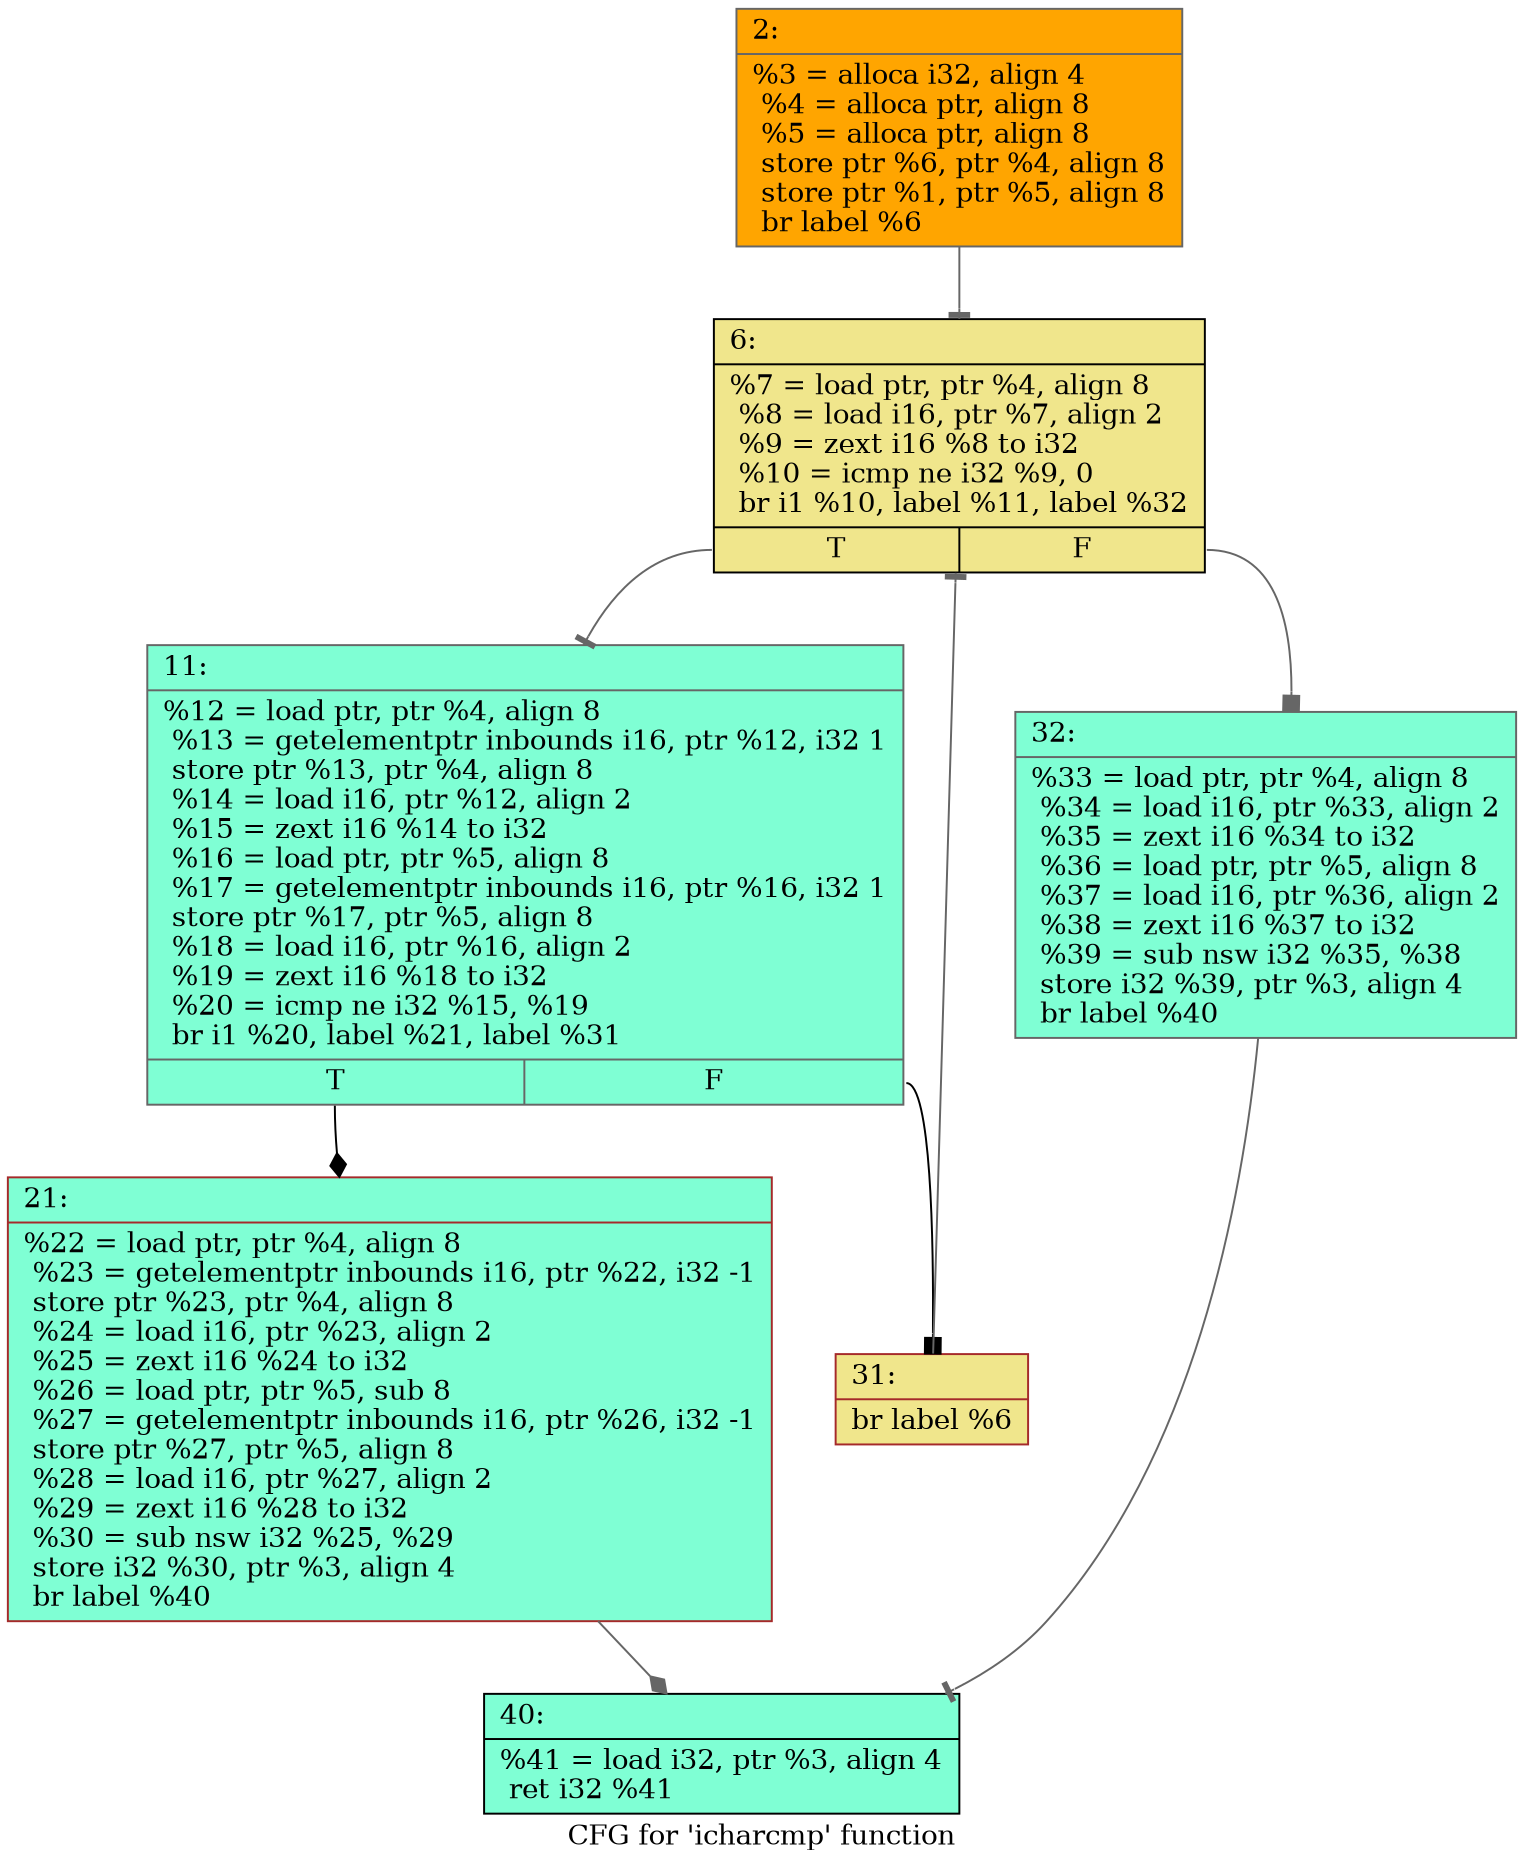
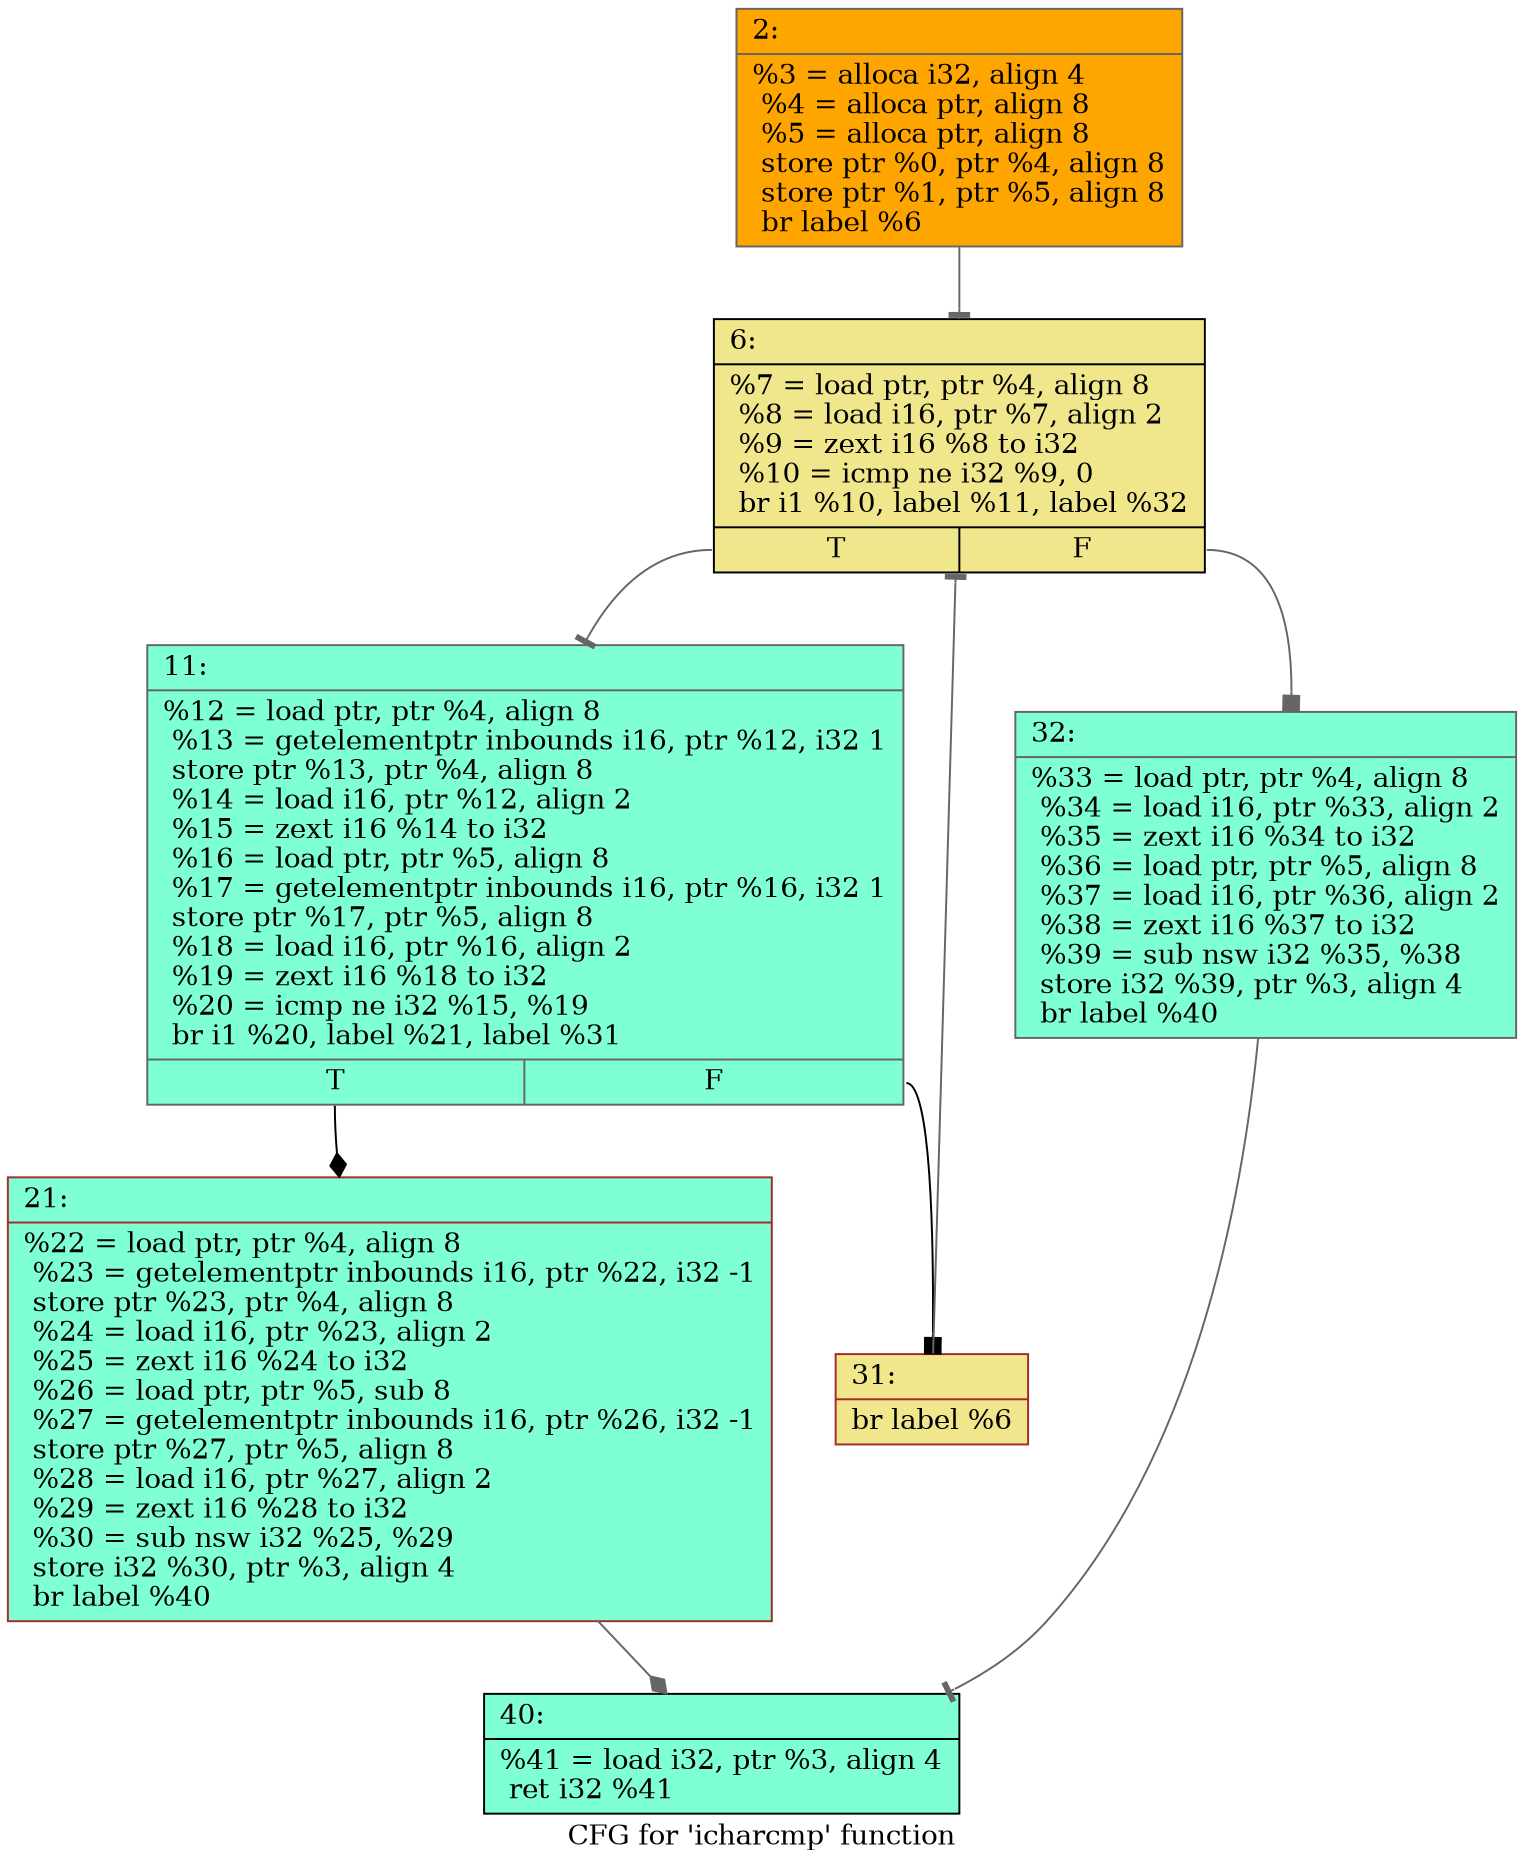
(959, 164) -> (959, 164)
